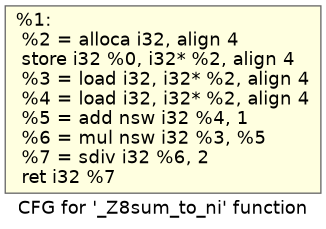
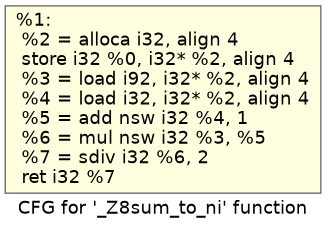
(163, 79) -> (163, 79)
